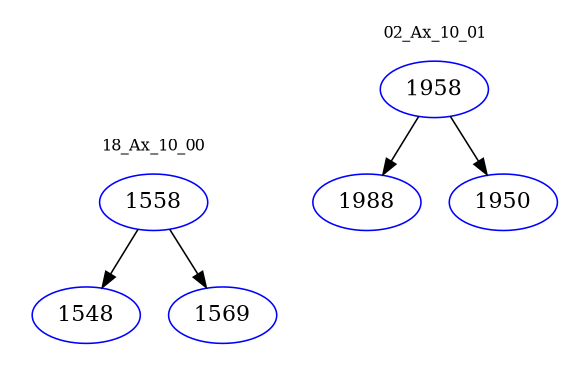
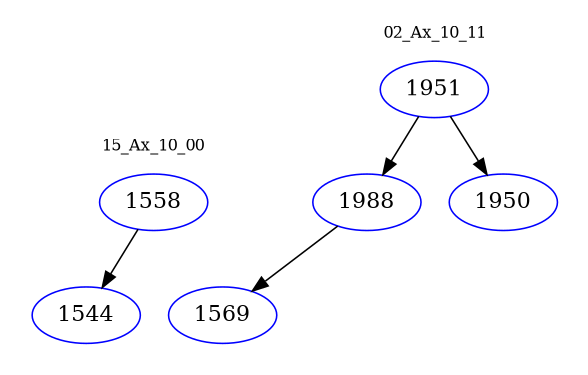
(435, 34) -> (435, 34)
(434, 89) -> (434, 89)
(154, 147) -> (154, 147)
(184, 252) -> (302, 254)
(86, 315) -> (86, 315)
